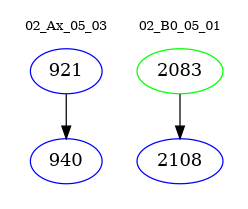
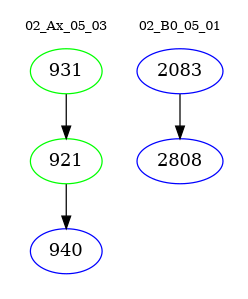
none -> (66, 71)
(66, 71) -> (66, 161)
(180, 71) -> (180, 71)
(180, 161) -> (180, 161)
